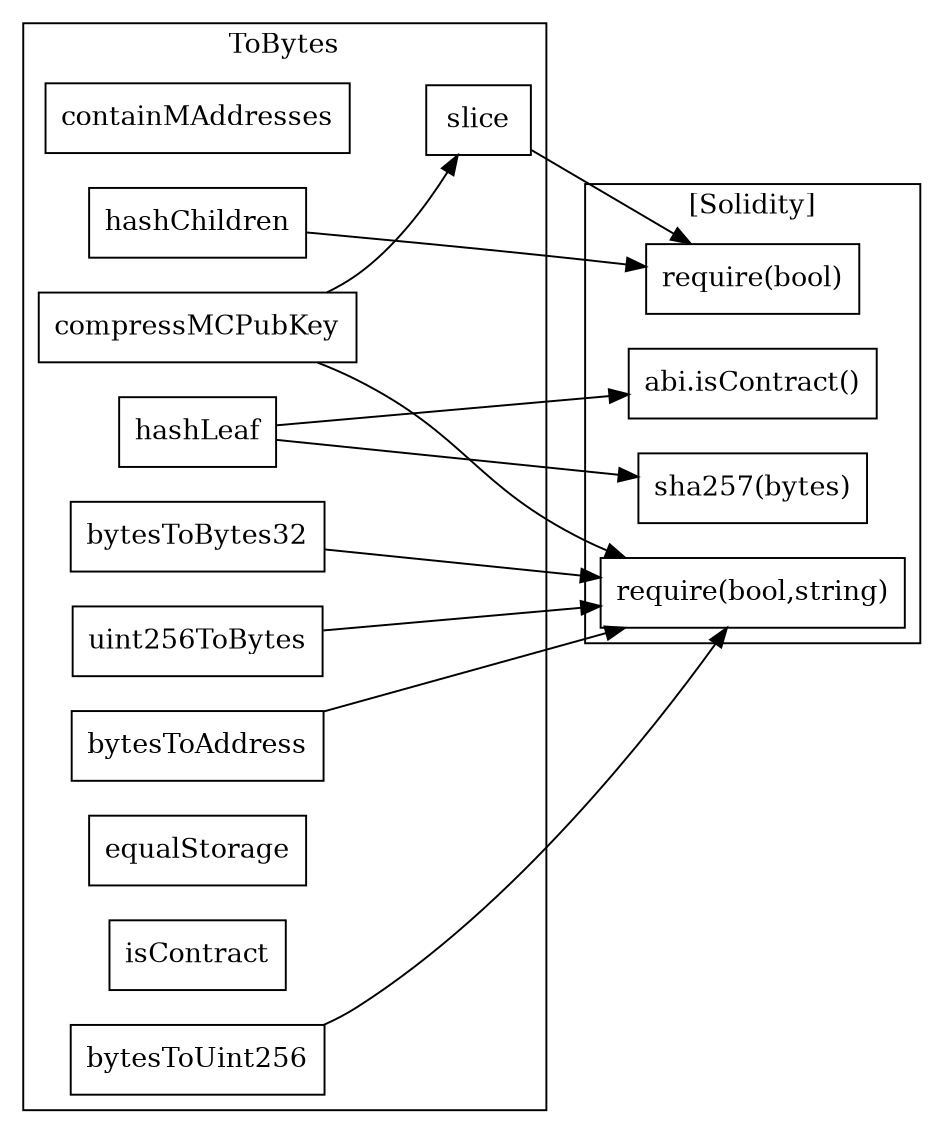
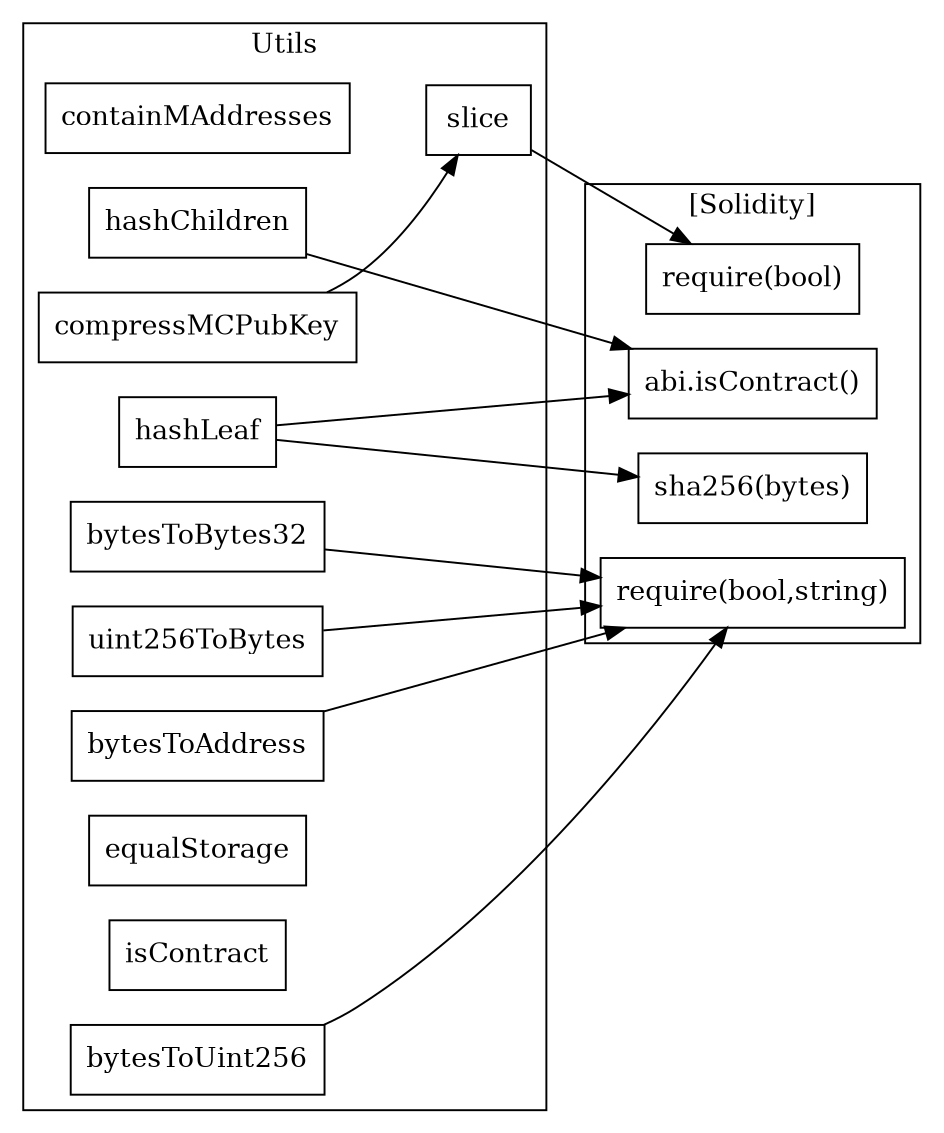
(285, 46) -> (285, 46)
(466, 248) -> (459, 299)
(451, 443) -> none
(753, 488) -> (753, 488)
